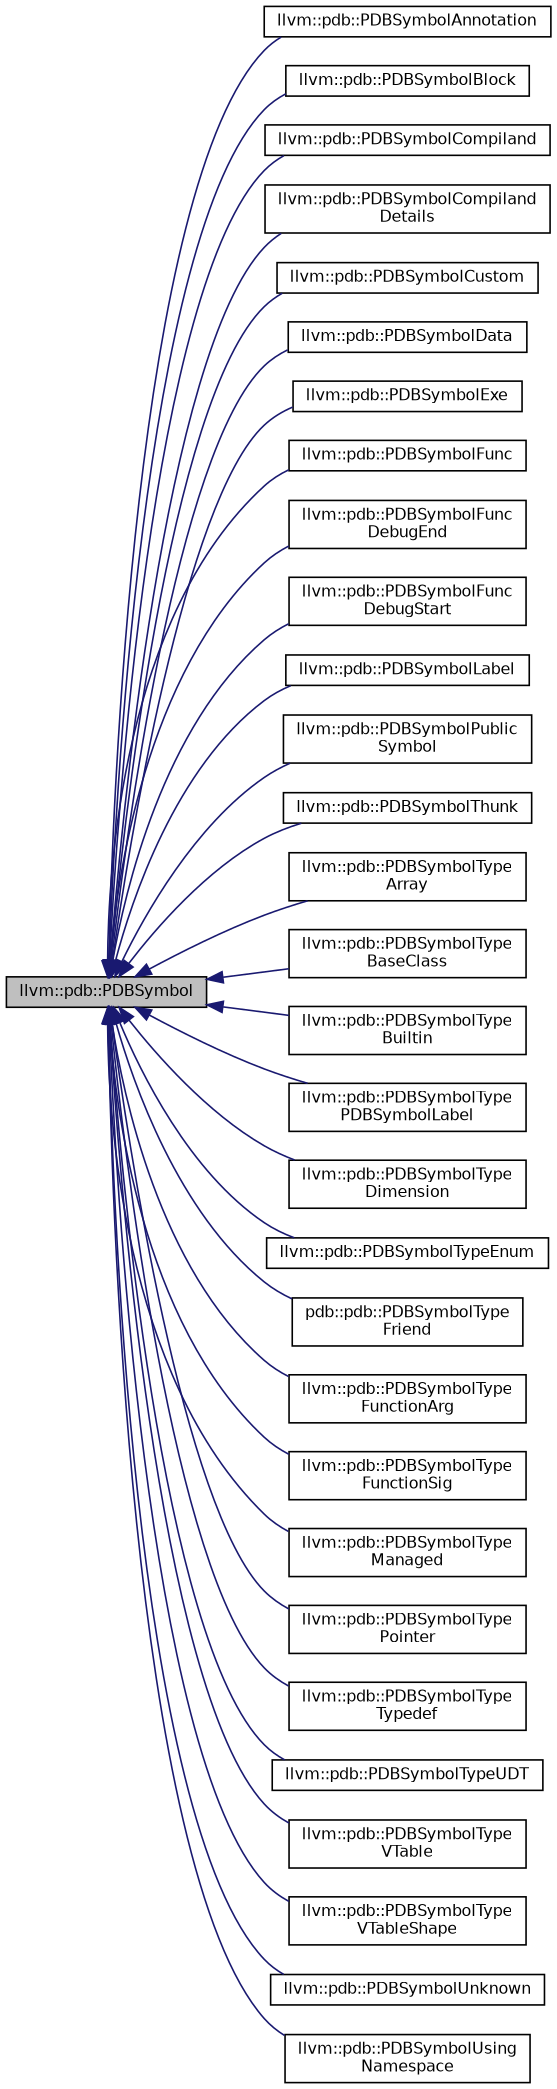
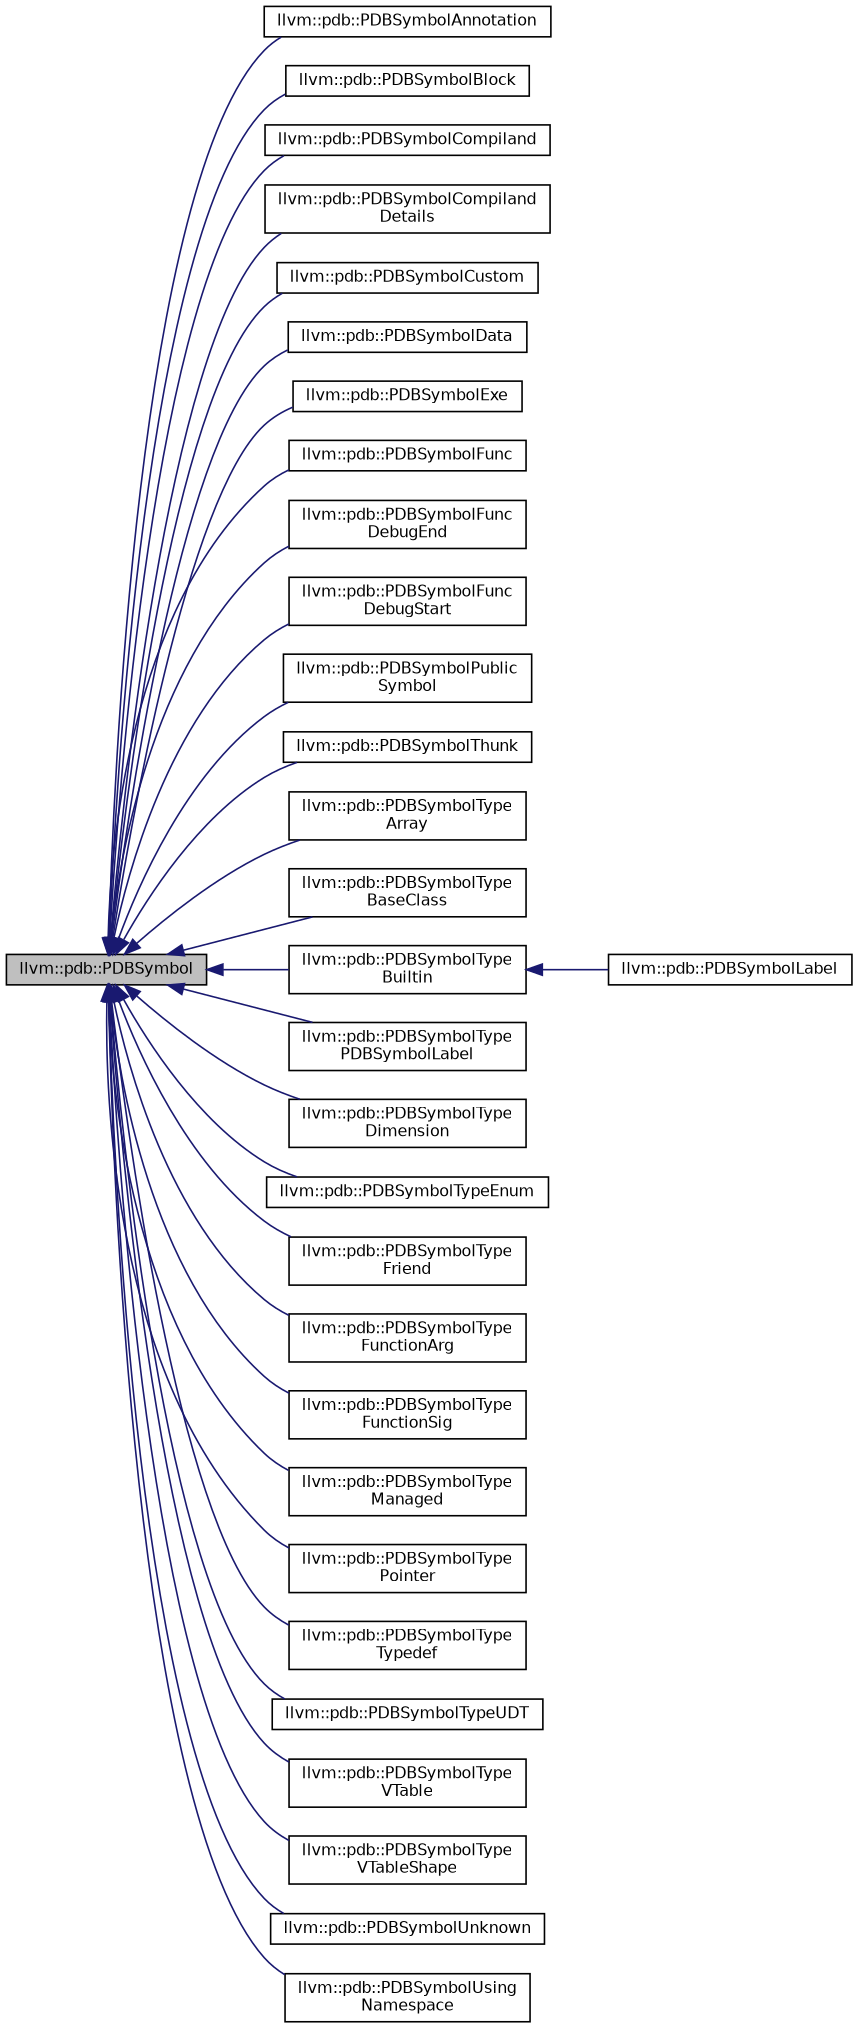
(177, 805) -> (576, 970)
(408, 1322) -> (408, 1261)
